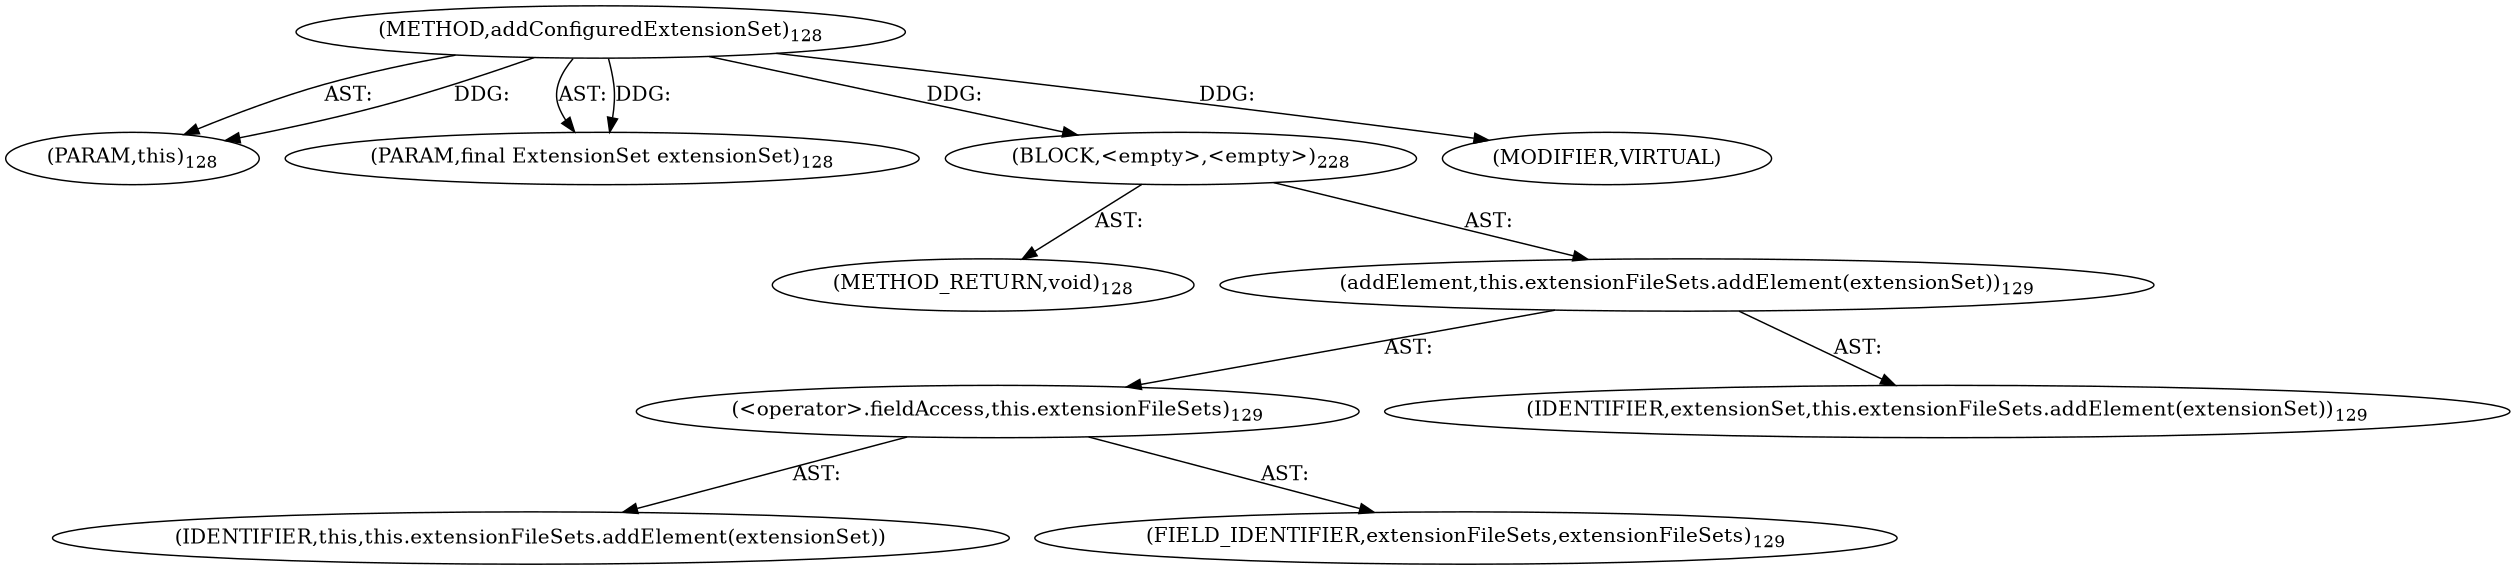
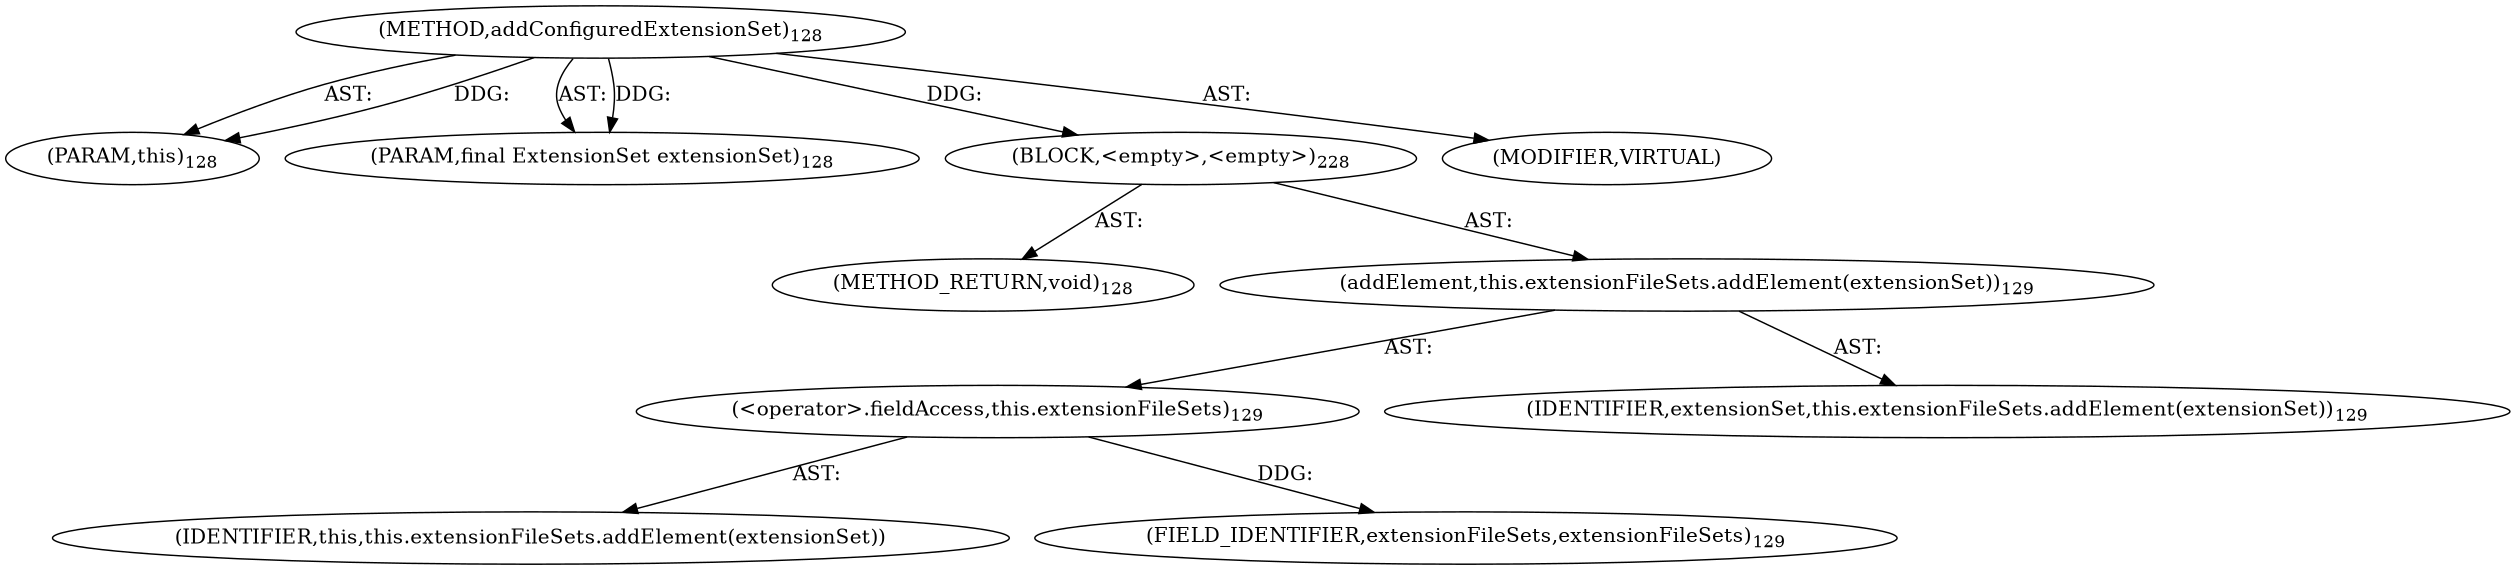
(1230, 95) -> (1230, 95)
(1289, 475) -> (1289, 475)
